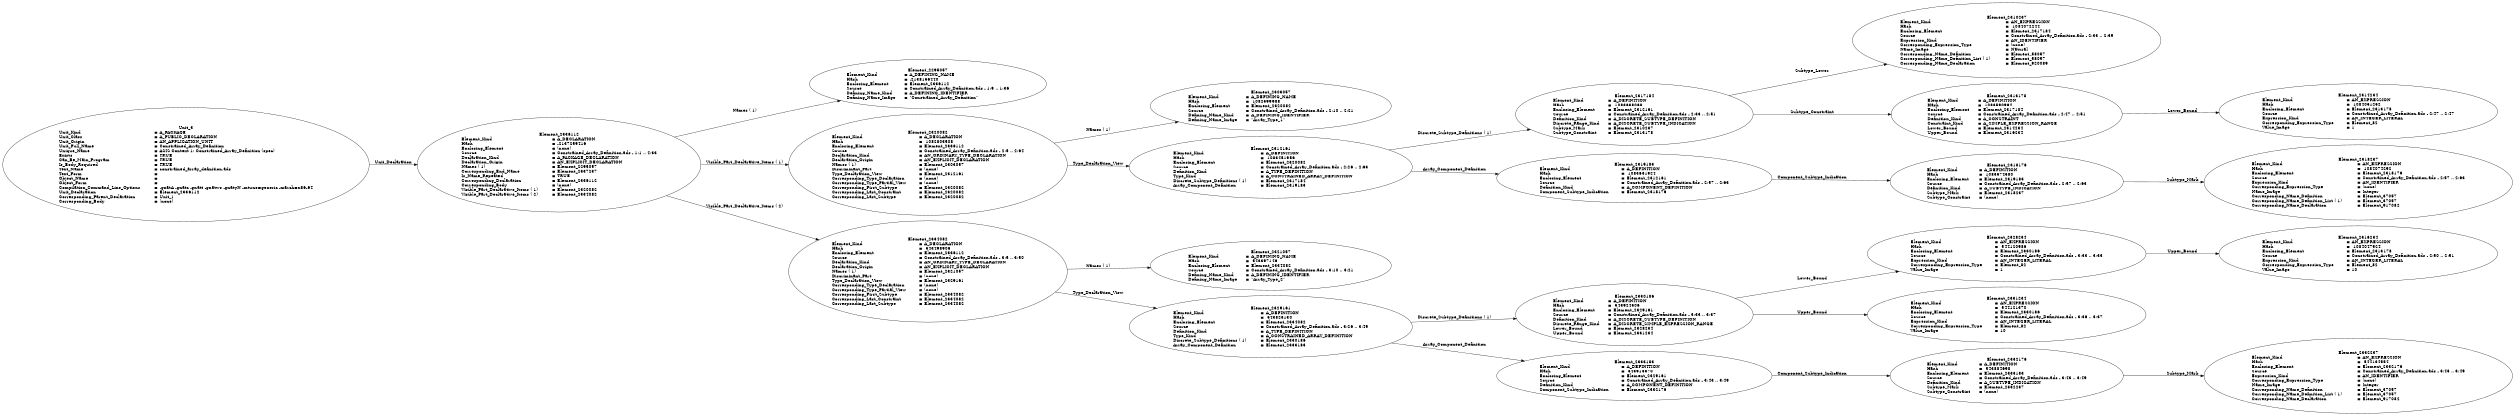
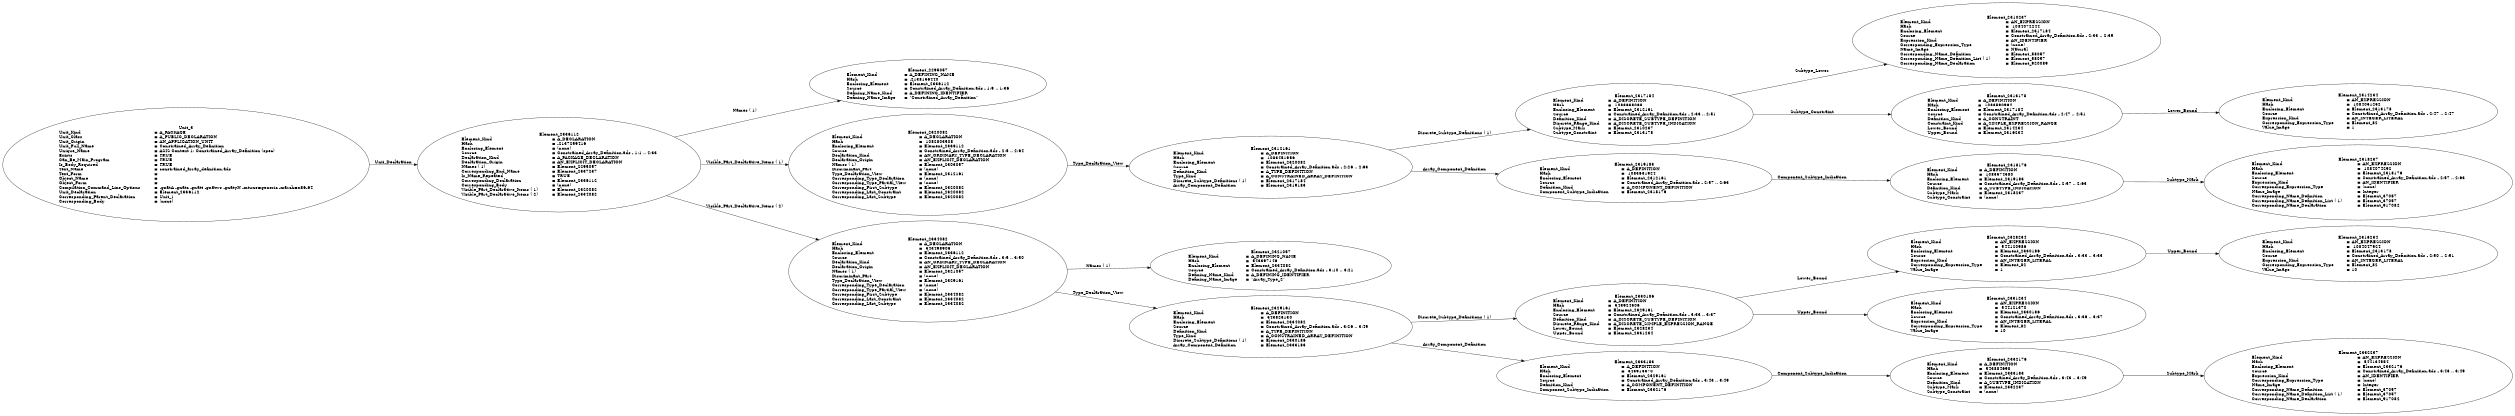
(1271, 106) -> none
